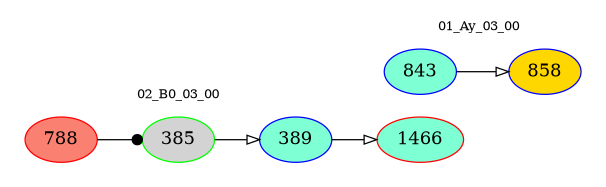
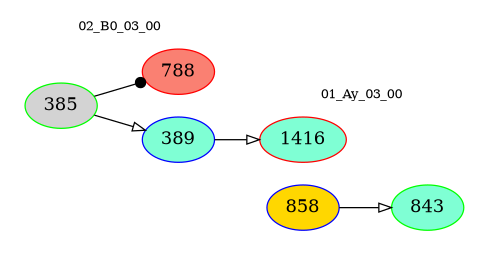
(420, 72) -> (428, 208)
(476, 72) -> (359, 208)
(115, 140) -> (115, 90)
(420, 140) -> (303, 140)
